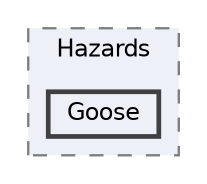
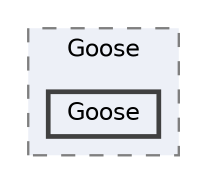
(104, 51) -> (104, 51)
